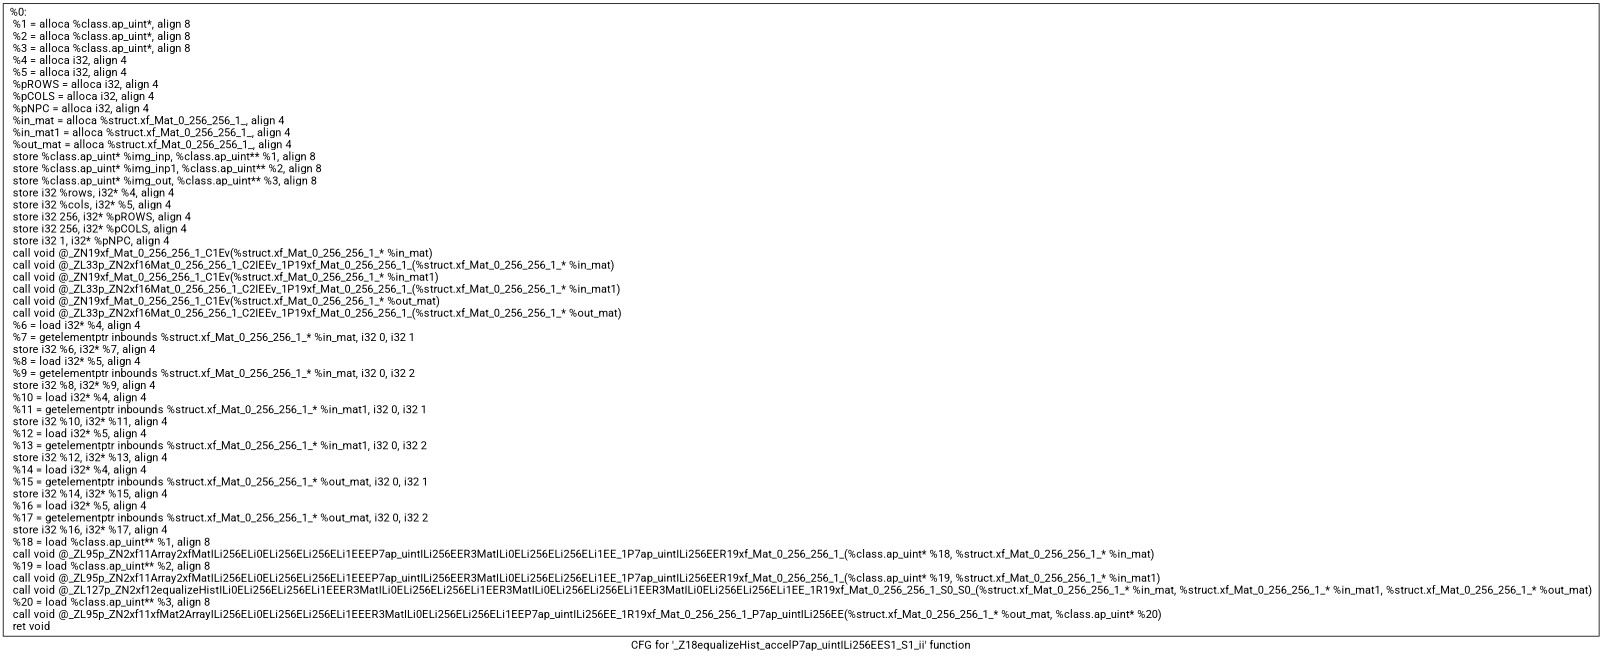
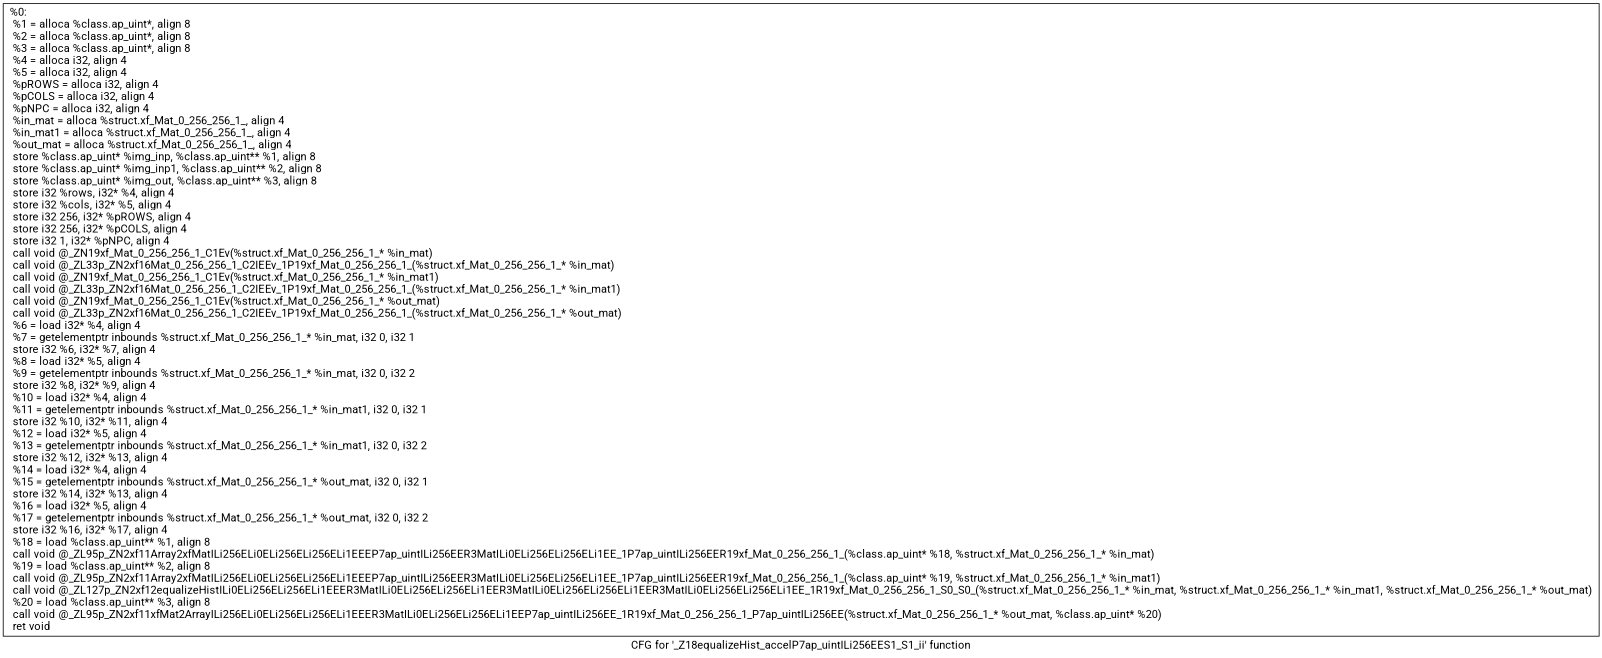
(89, 494) -> (89, 494)
